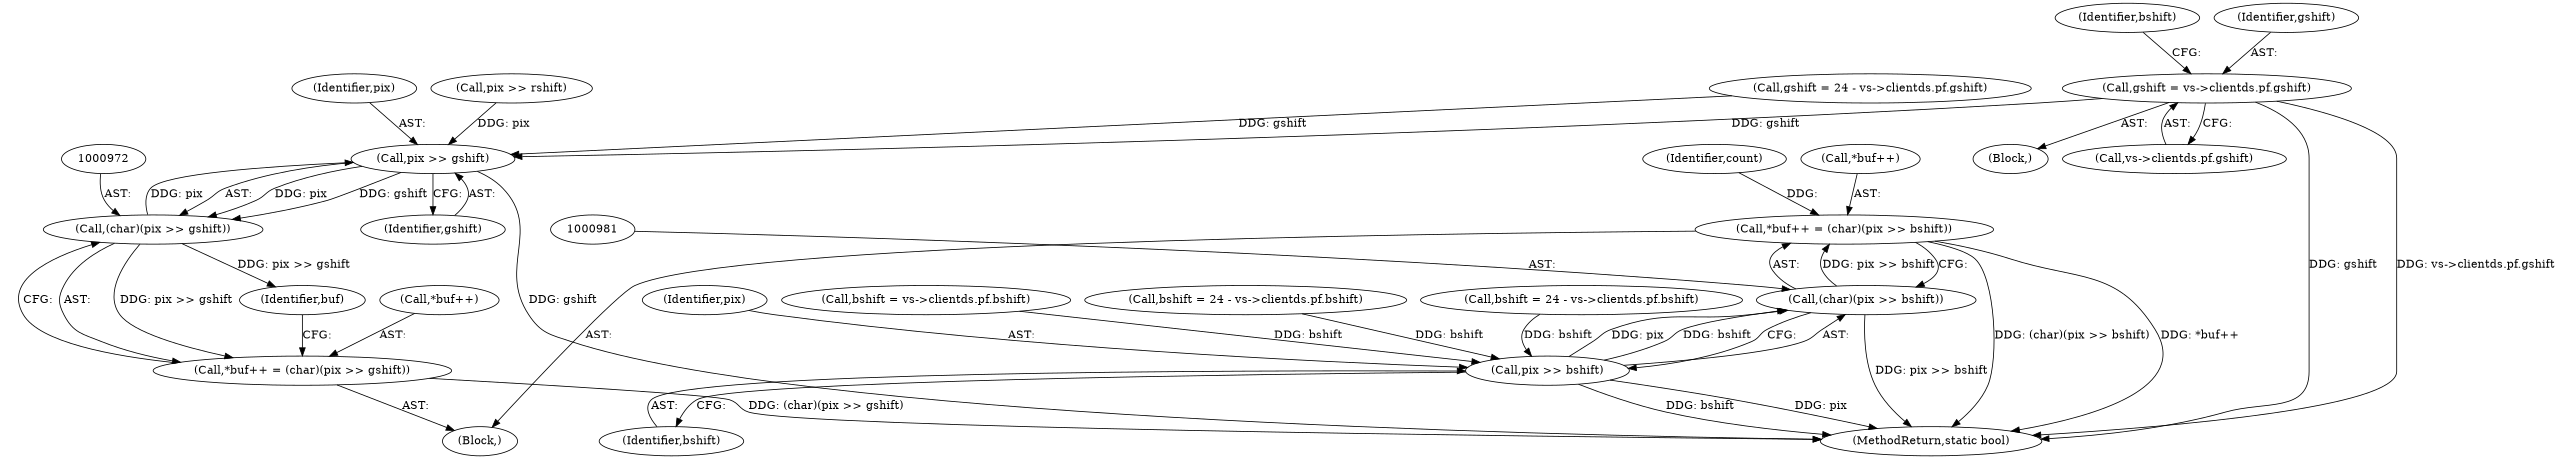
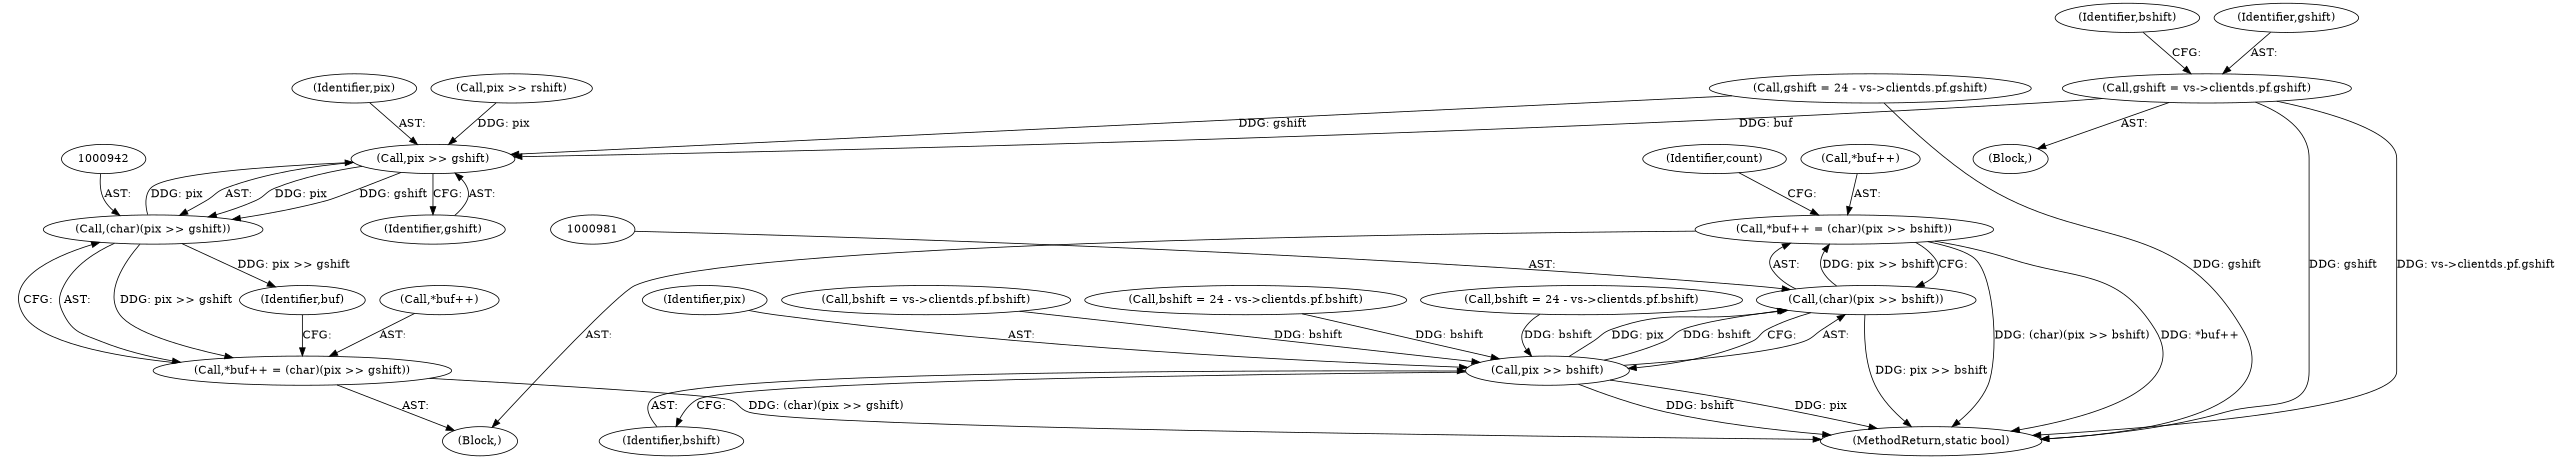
(1766, 124) -> (1766, 124)
(104, 159) -> (104, 159)
(2174, 159) -> none
(1804, 194) -> (1804, 194)
(1082, 411) -> (2187, 266)
